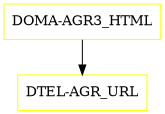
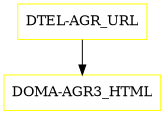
(82, 52) -> (82, 52)
